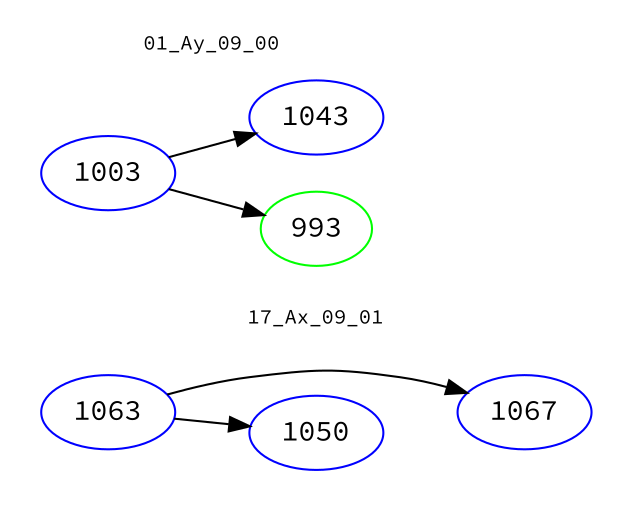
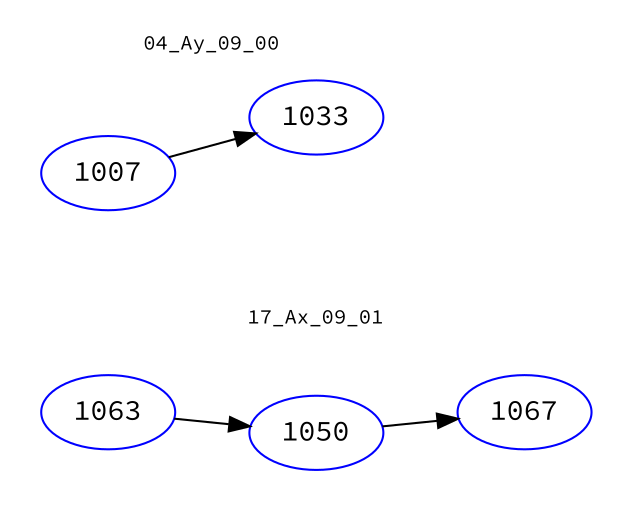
(212, 44) -> (212, 44)
(316, 117) -> (316, 117)
(108, 173) -> (108, 173)
(316, 229) -> none
(307, 371) -> (410, 424)
